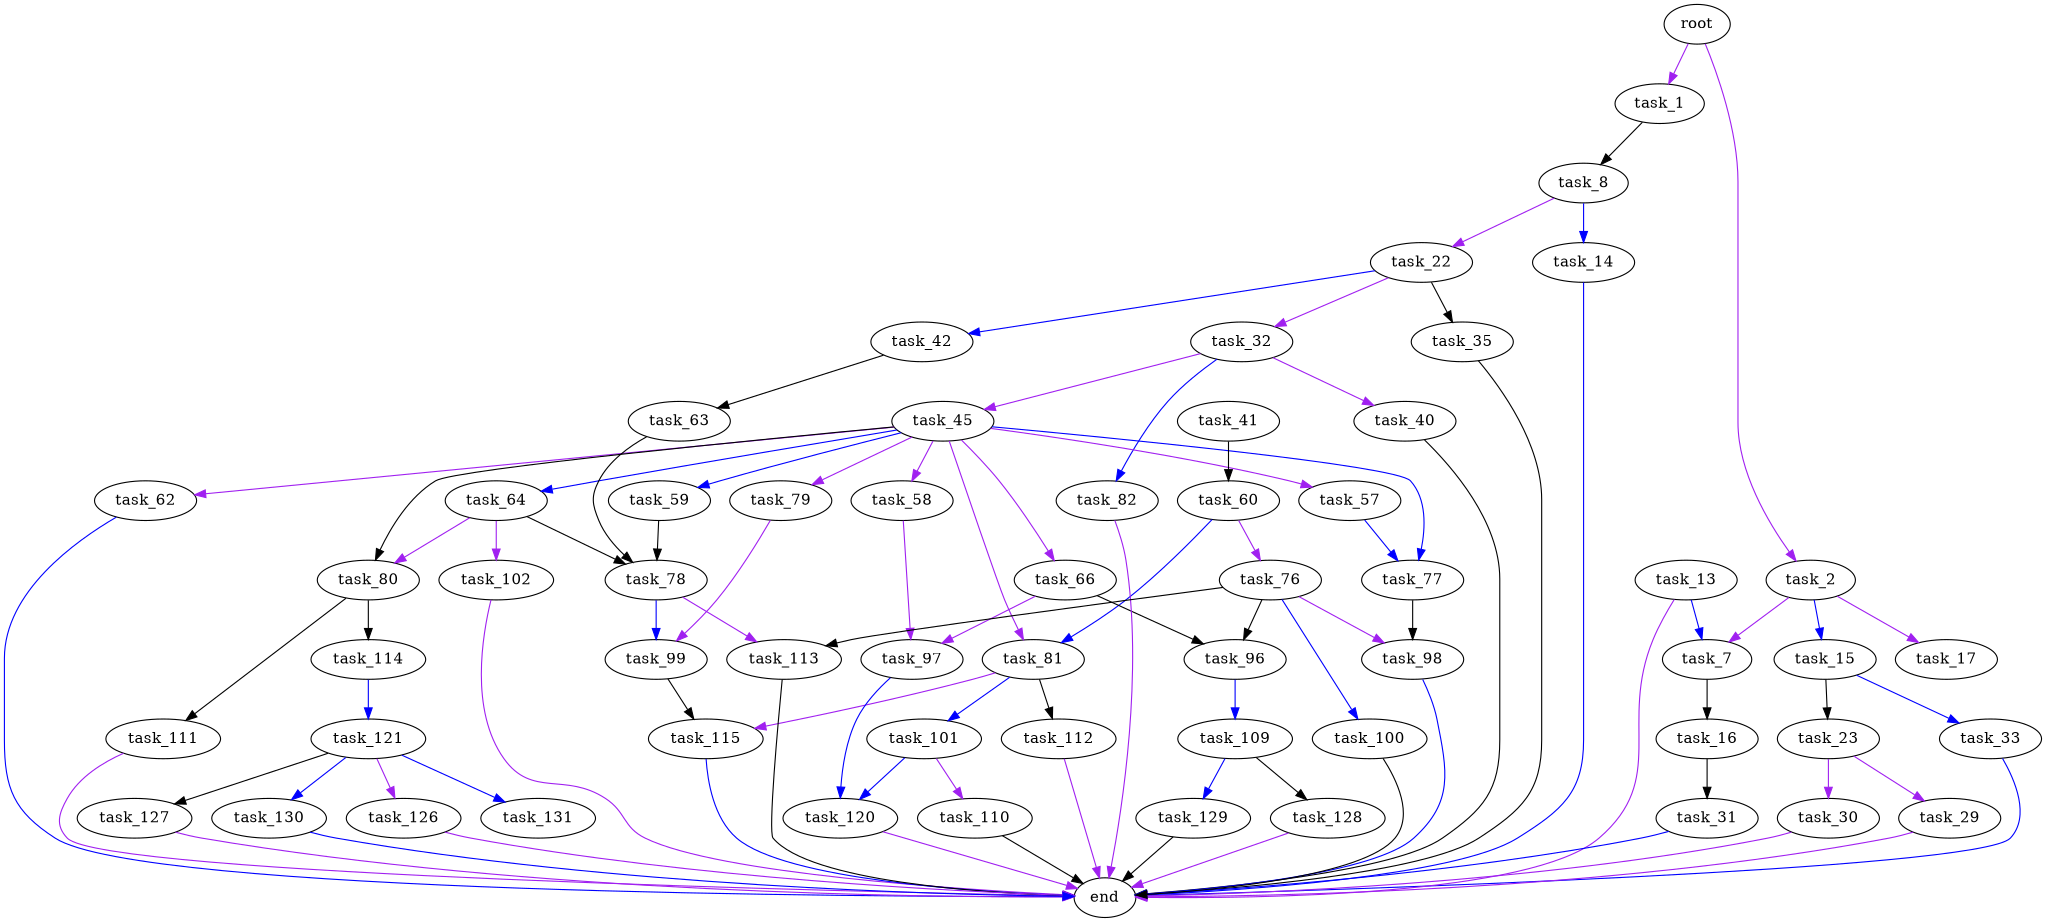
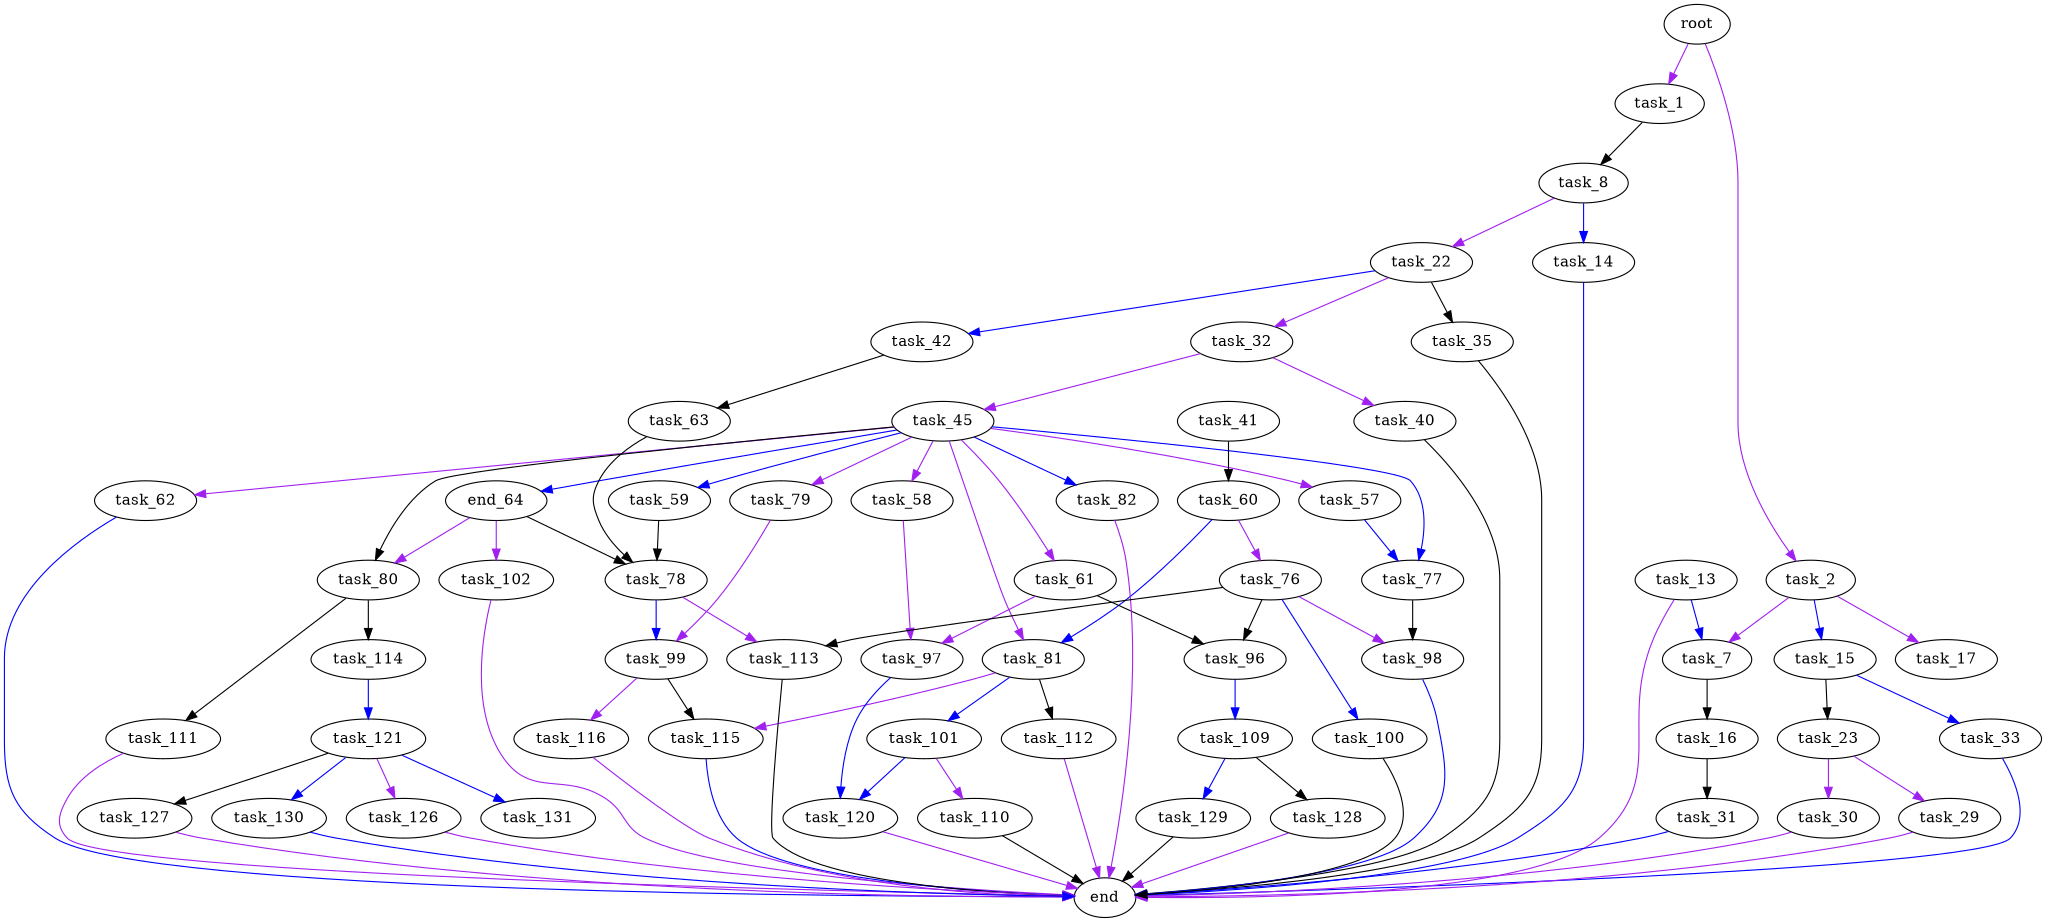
(1162, 409) -> (1020, 459)
(496, 501) -> (496, 501)
(1065, 580) -> (1065, 580)
none -> (571, 739)
